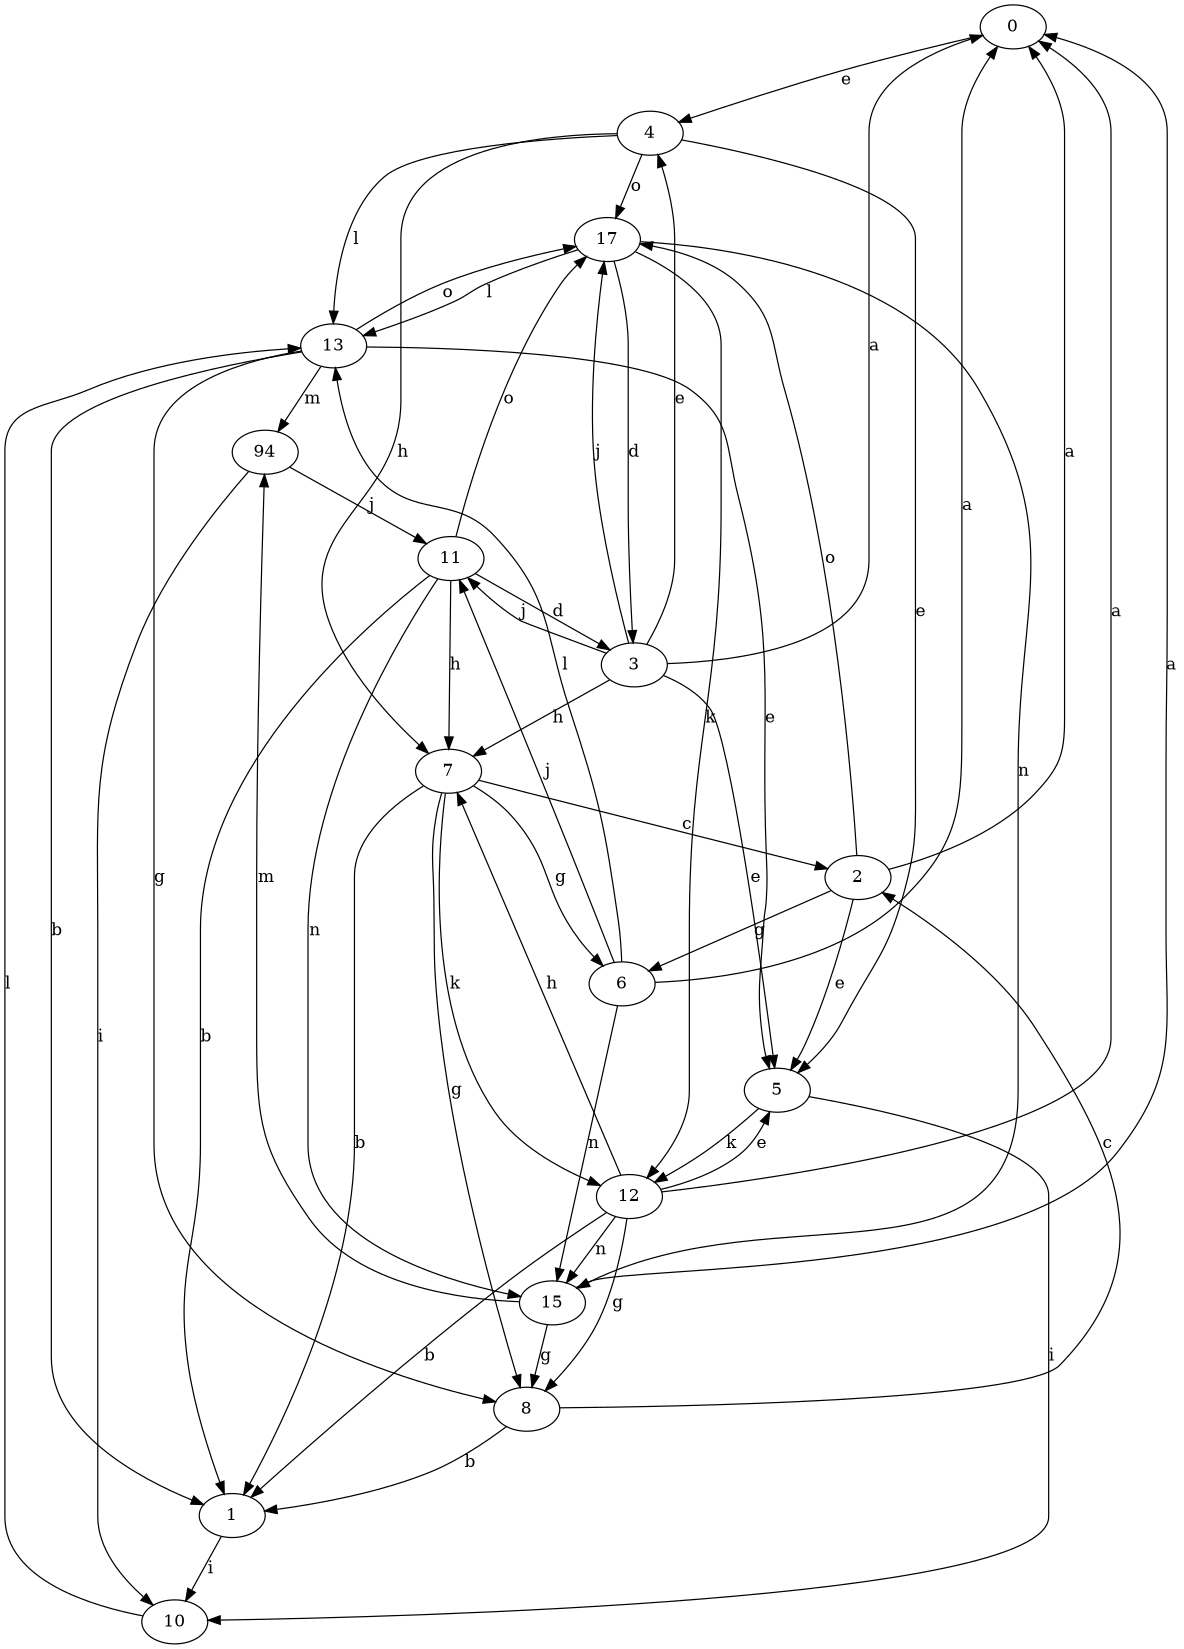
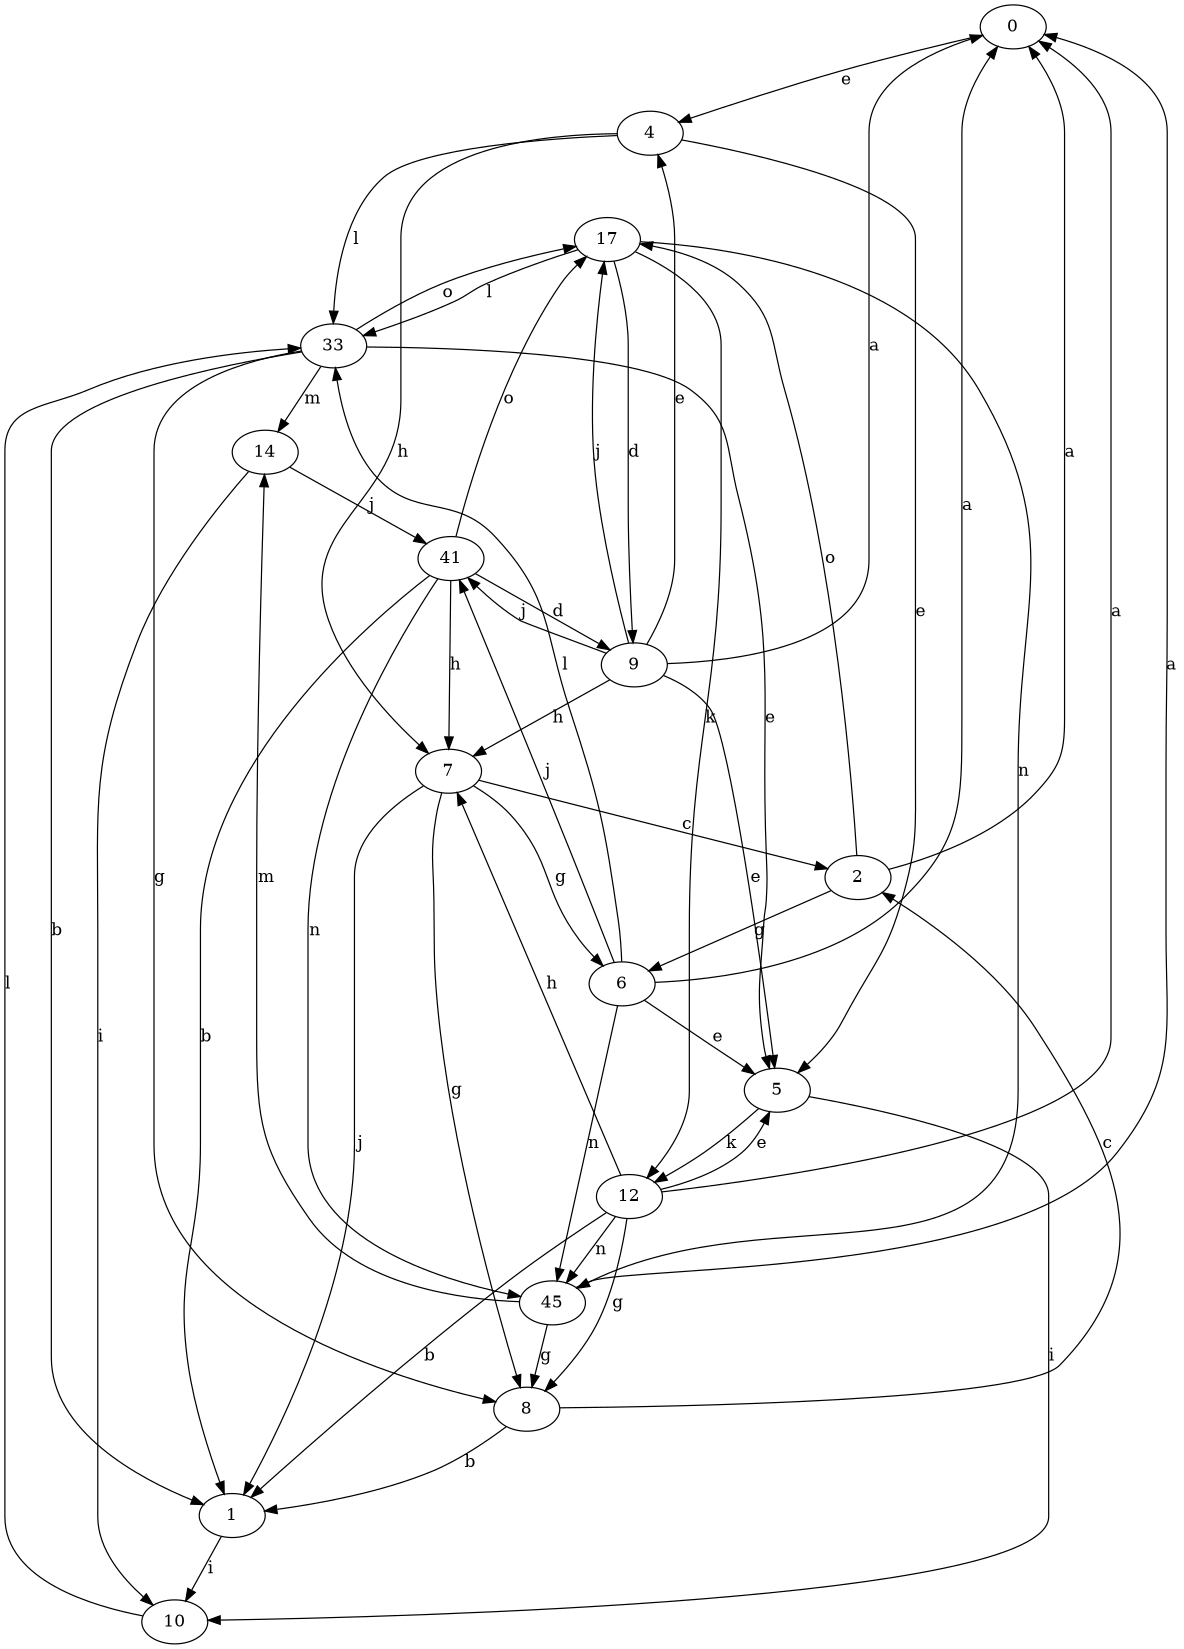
(631, 181) -> none
(334, 346) -> (334, 346)
(265, 452) -> (265, 452)
(451, 559) -> (451, 559)
(634, 665) -> (634, 665)
(830, 981) -> (699, 1037)
(454, 1015) -> none
(361, 1143) -> (361, 1143)
(552, 1303) -> (552, 1303)
